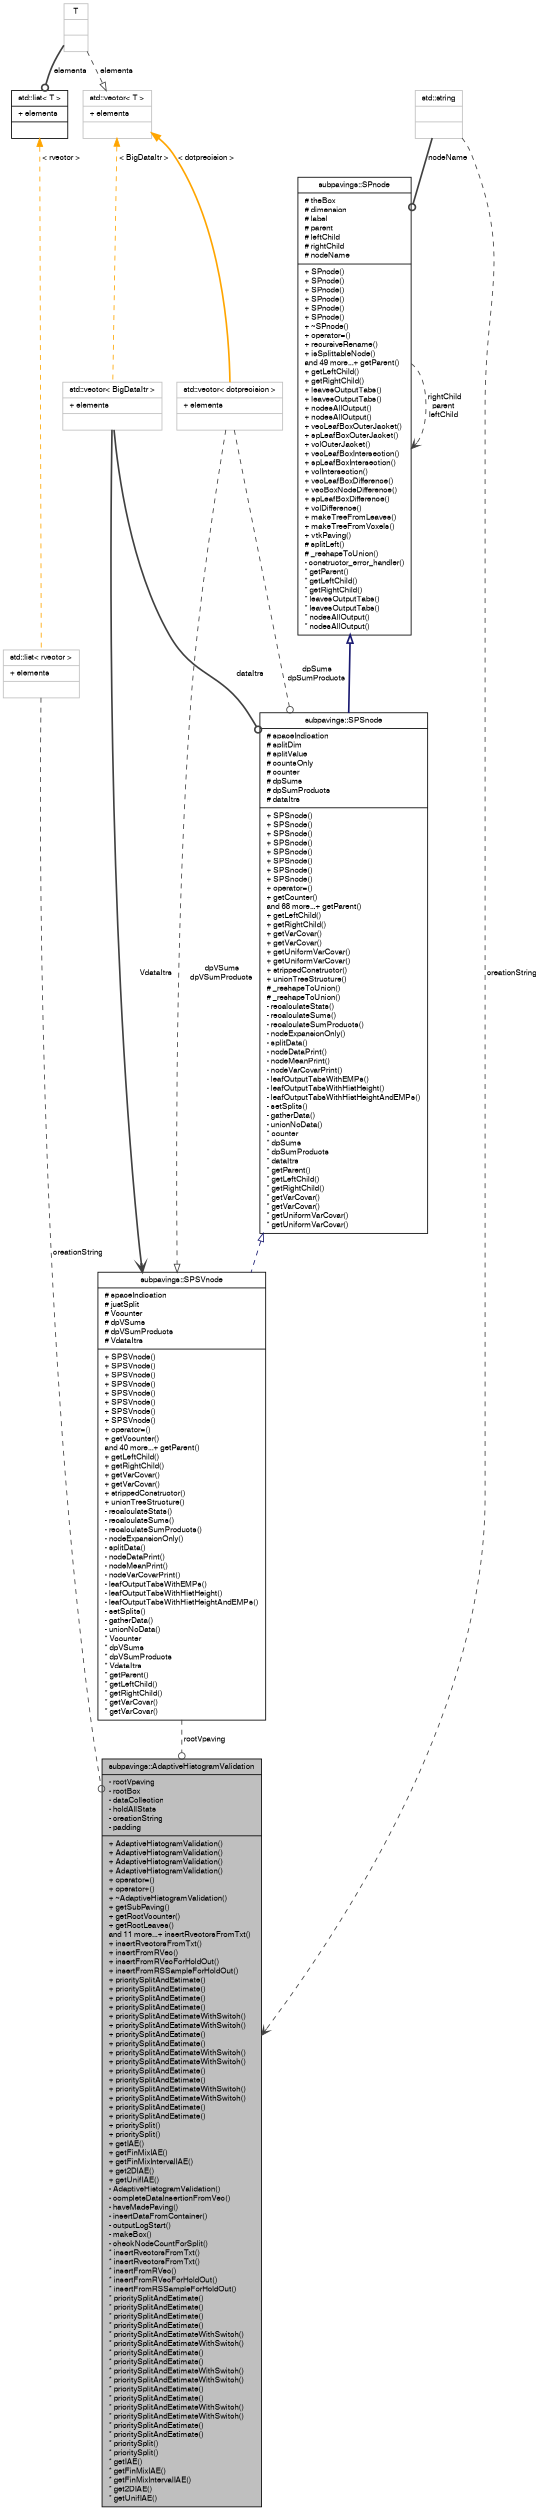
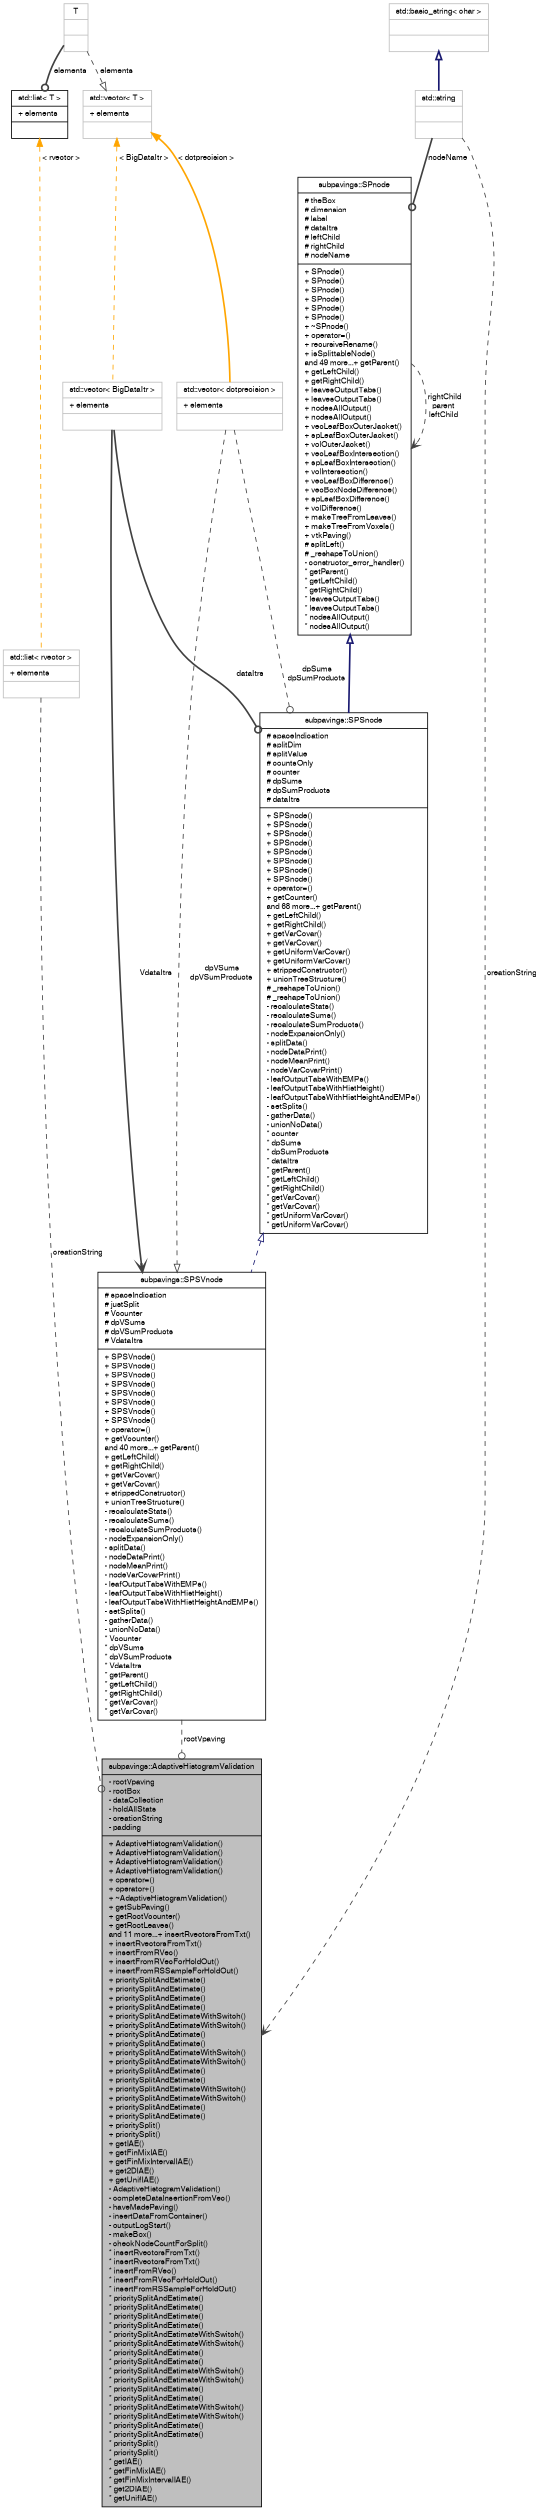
none -> (439, 28)
(319, 228) -> (321, 228)
